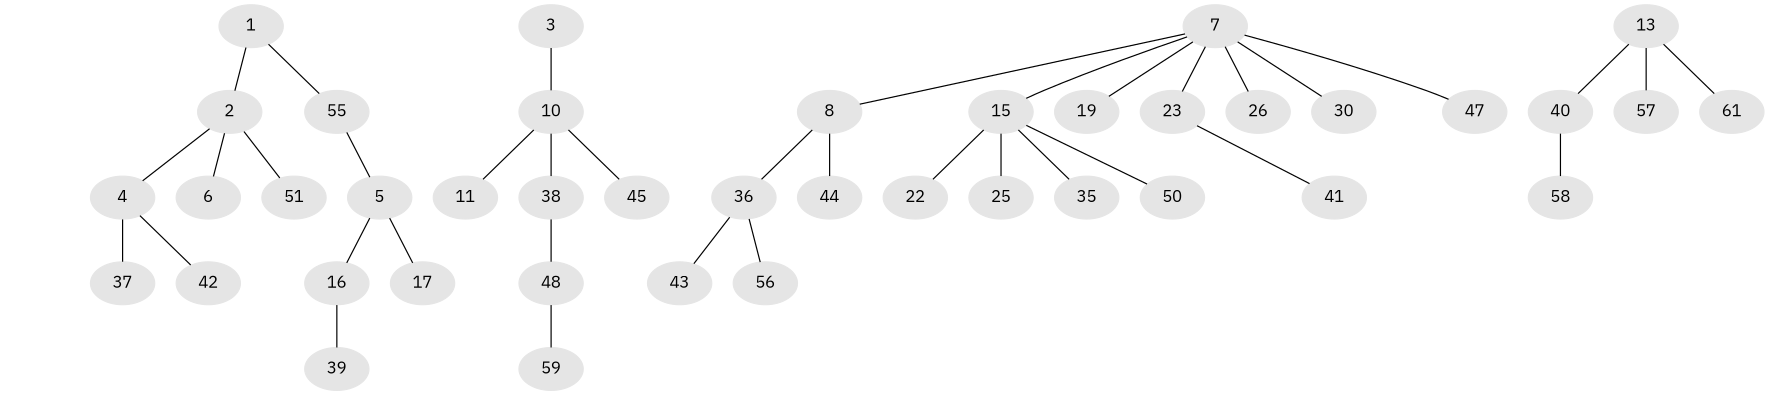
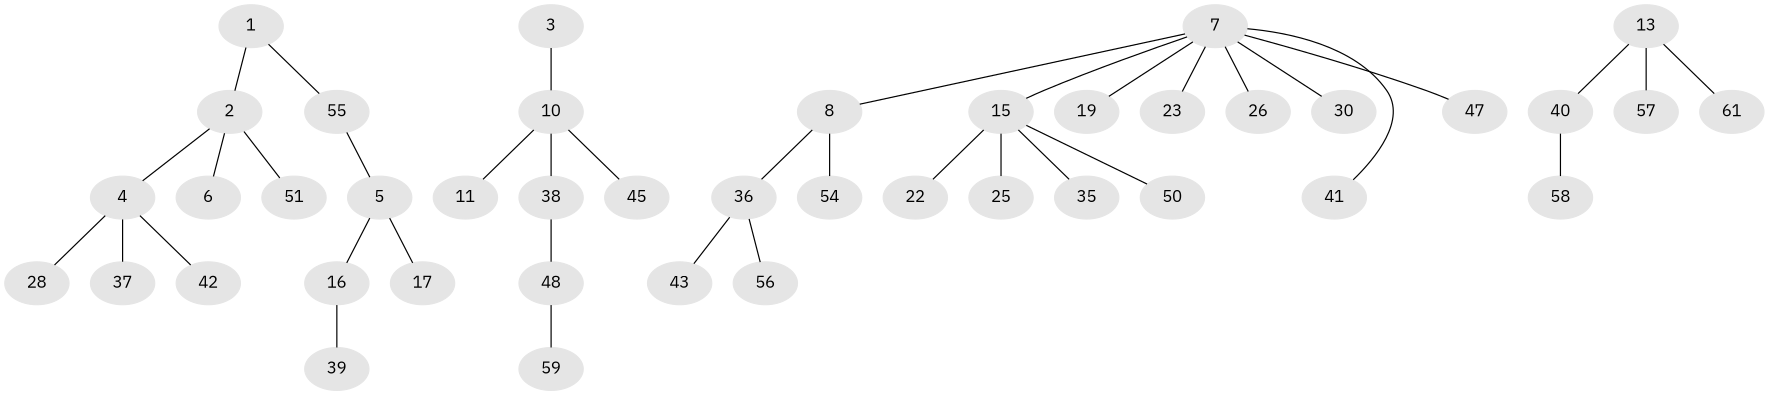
(1253, 155) -> (1382, 85)
(830, 198) -> (830, 198)
none -> (37, 283)
